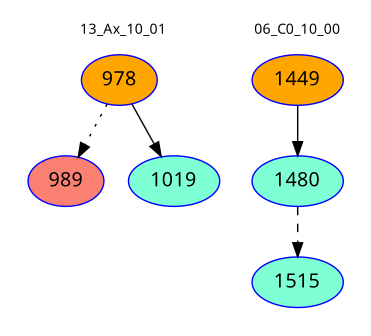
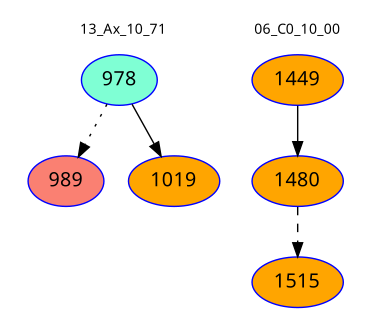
(124, 30) -> (124, 30)
(119, 80) -> (119, 80)
(174, 181) -> (174, 181)
(298, 181) -> (298, 181)
(298, 282) -> (298, 282)
